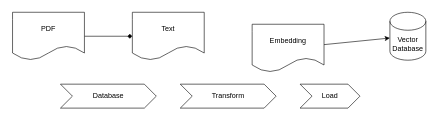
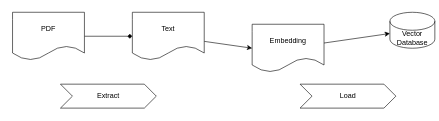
(408, 36) -> (413, 30)
none -> (226, 45)
(108, 96) -> (108, 96)
(228, 96) -> none
(330, 96) -> (348, 96)
